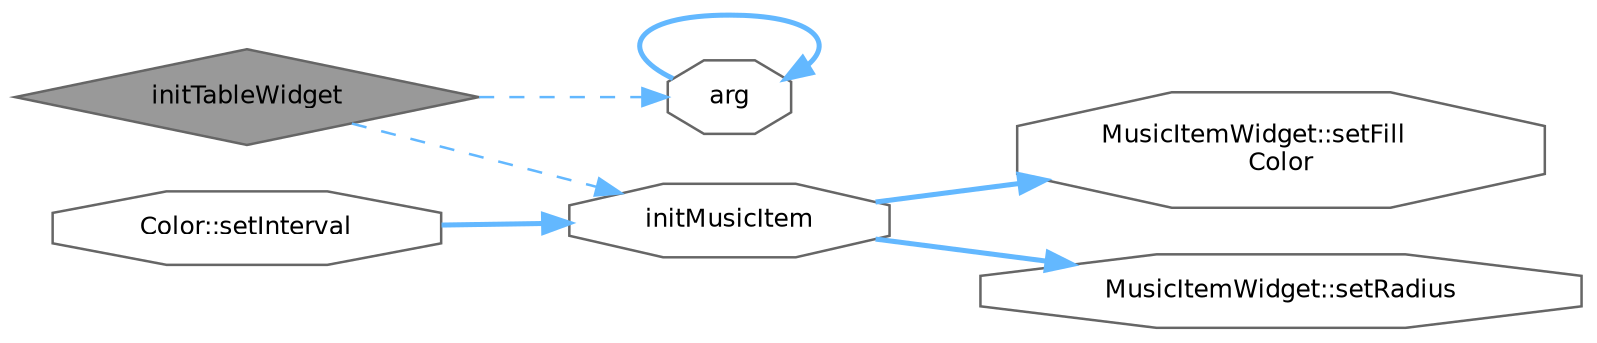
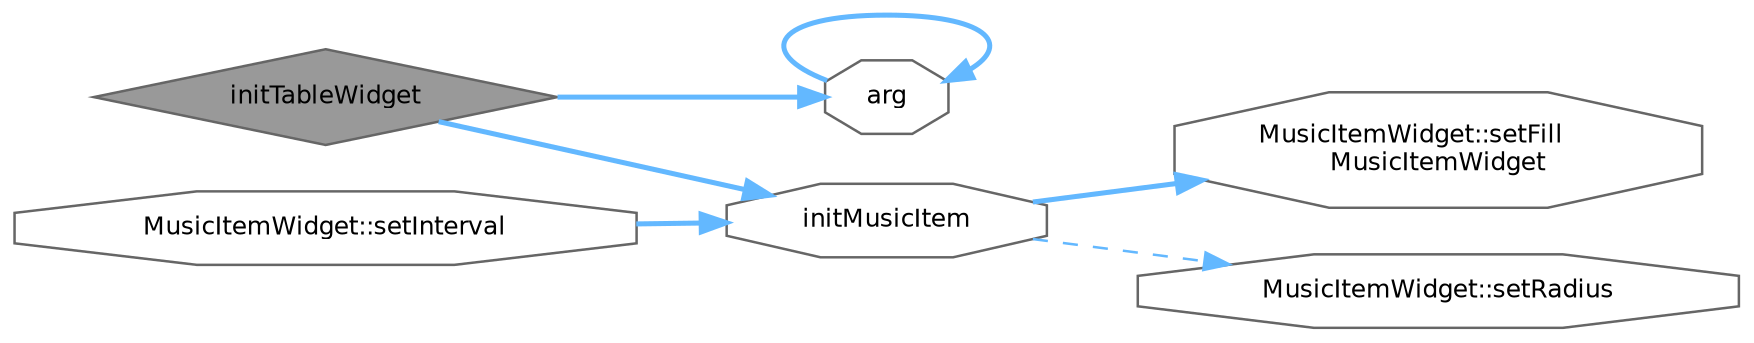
(561, 97) -> (678, 97)
(1281, 150) -> (1438, 150)
(474, 155) -> (592, 156)
(247, 228) -> (326, 228)
(961, 250) -> (1118, 250)
